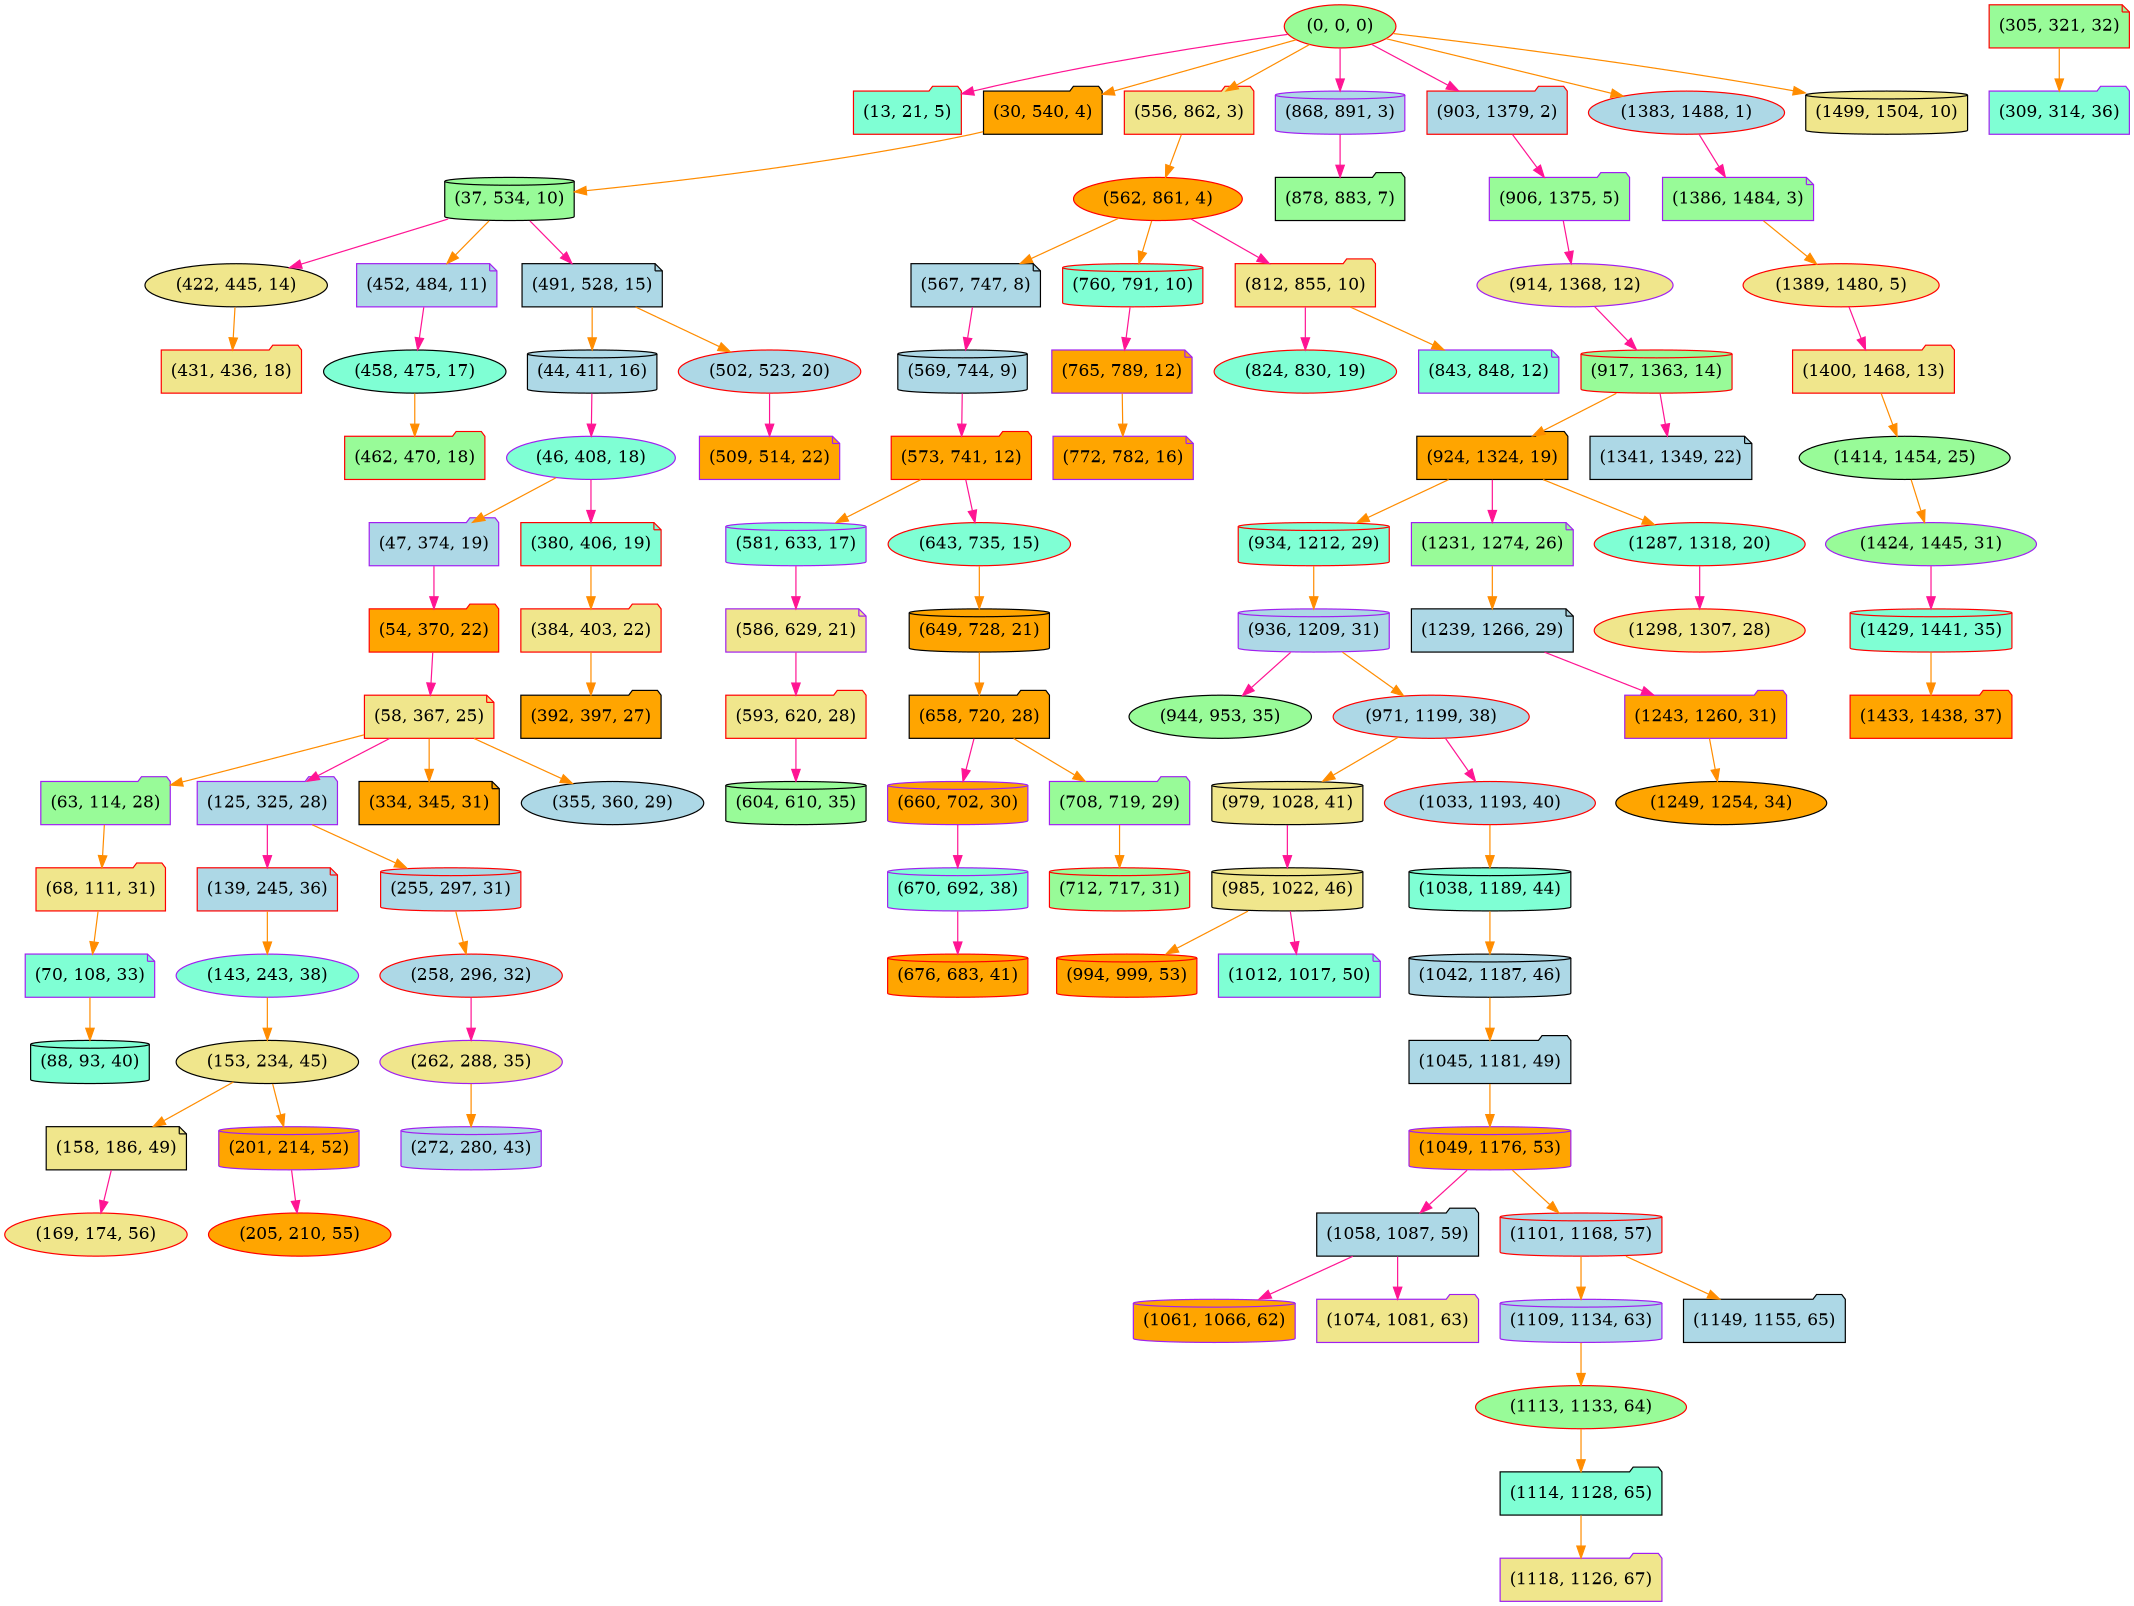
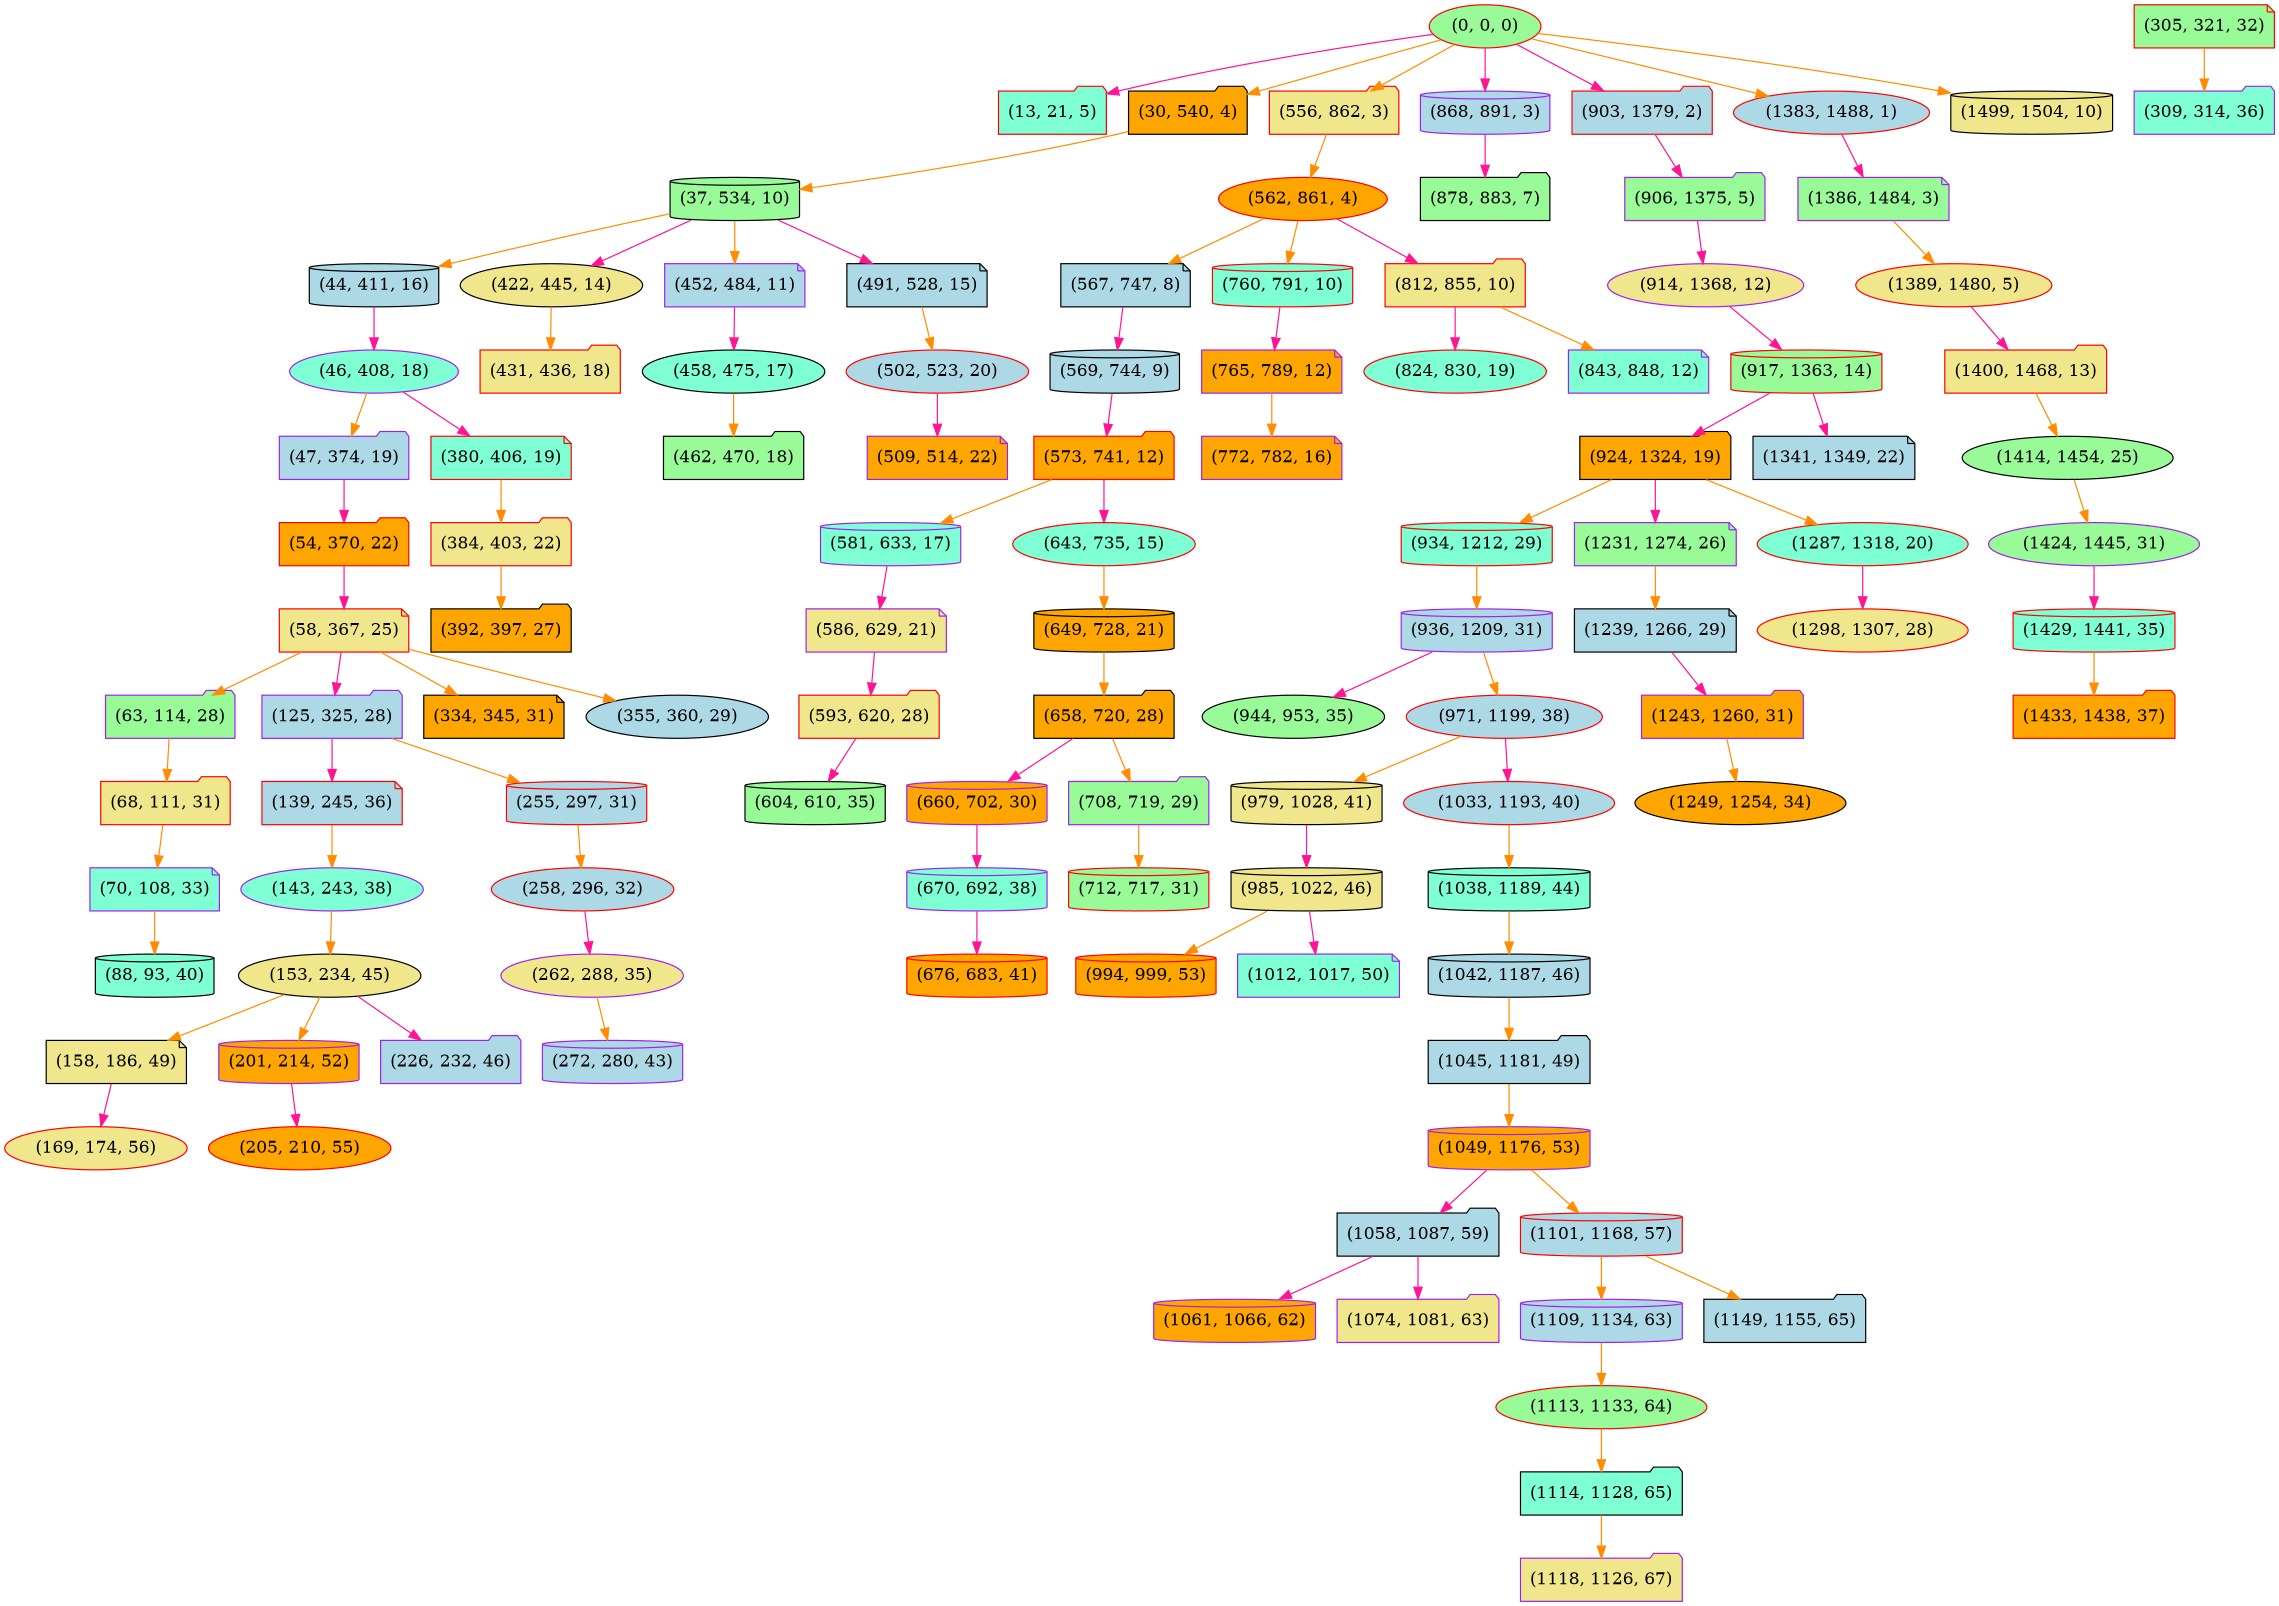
(592, 323) -> (560, 238)
(1580, 412) -> (1736, 412)
(415, 458) -> (734, 458)
none -> (451, 1062)
